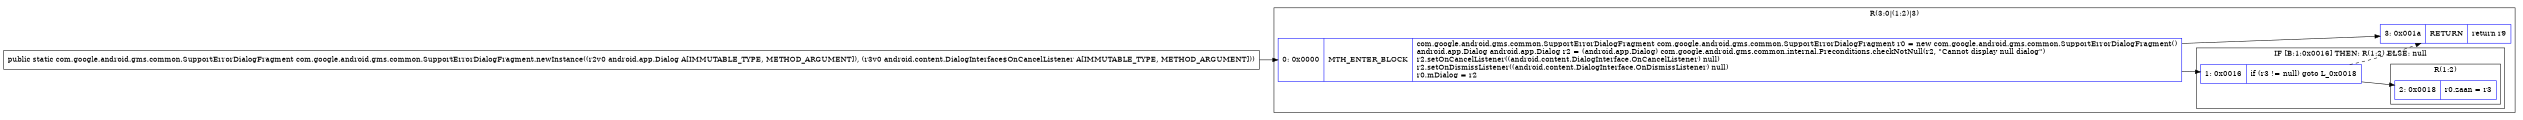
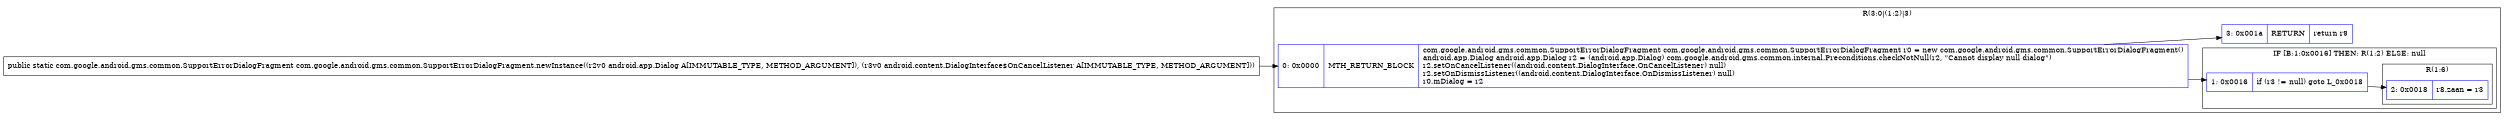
(2383, 56) -> none
(1368, 60) -> (1371, 66)
(2446, 70) -> (2437, 70)
(2468, 90) -> (2460, 90)
